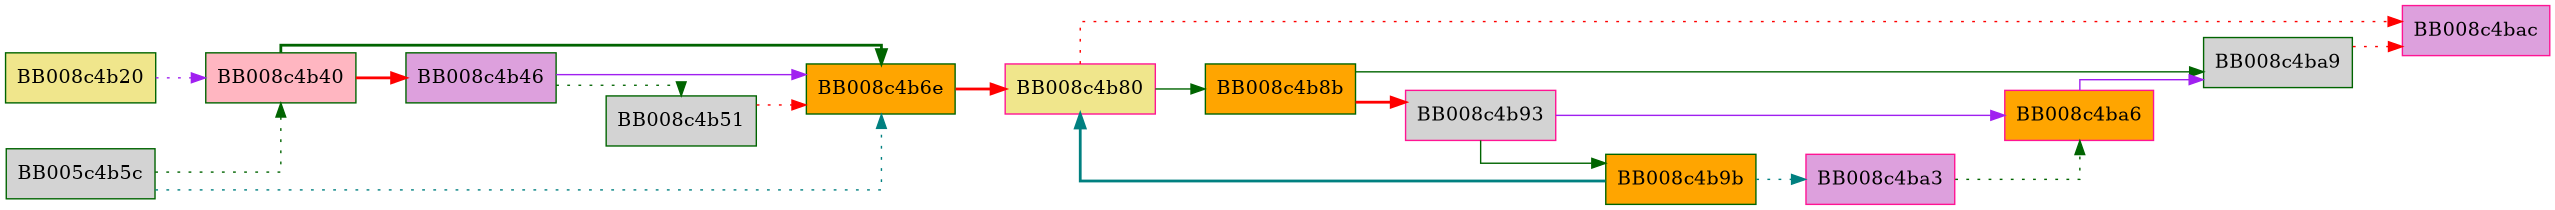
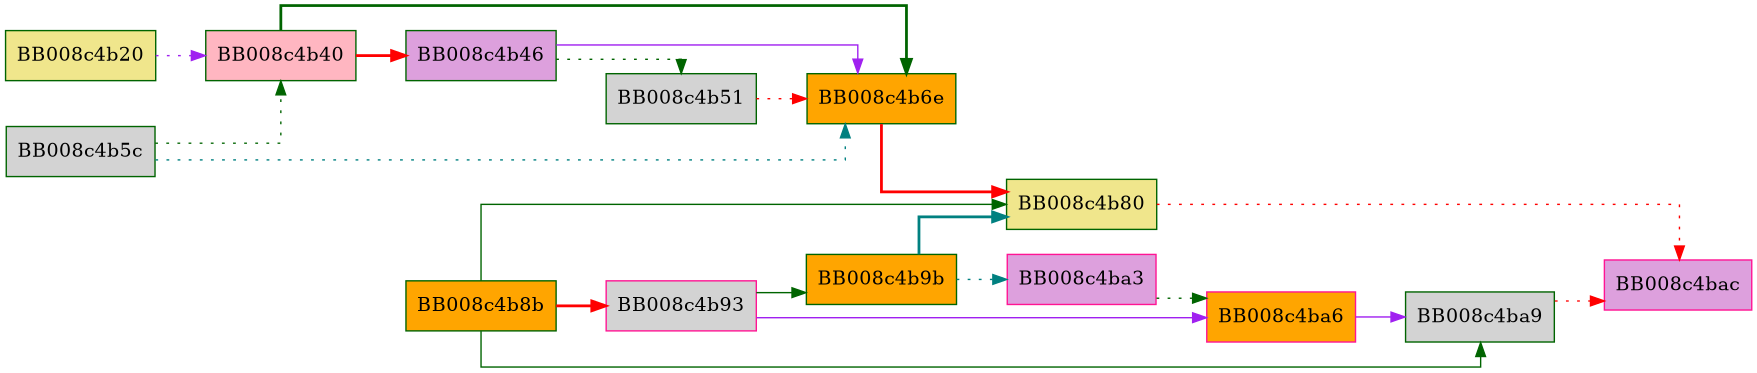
(1080, 89) -> (1082, 204)
(1173, 89) -> (698, 204)
(81, 174) -> (81, 152)
